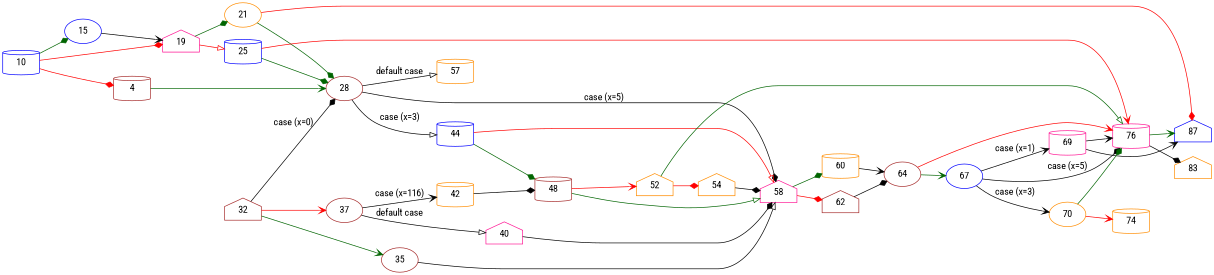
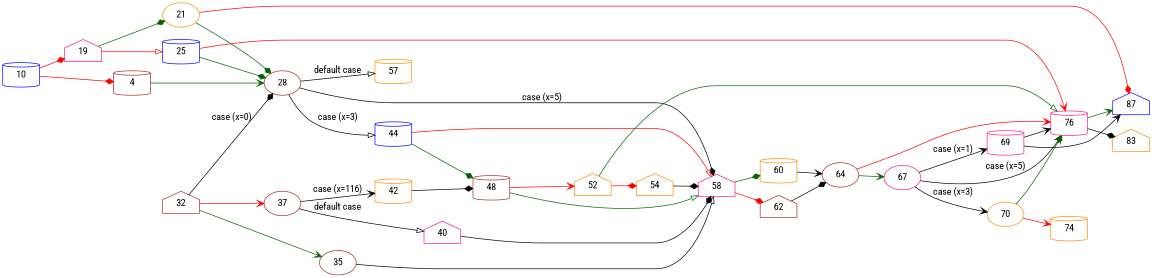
(83, 31) -> none
(964, 176) -> (902, 178)
(1051, 180) -> (996, 181)
